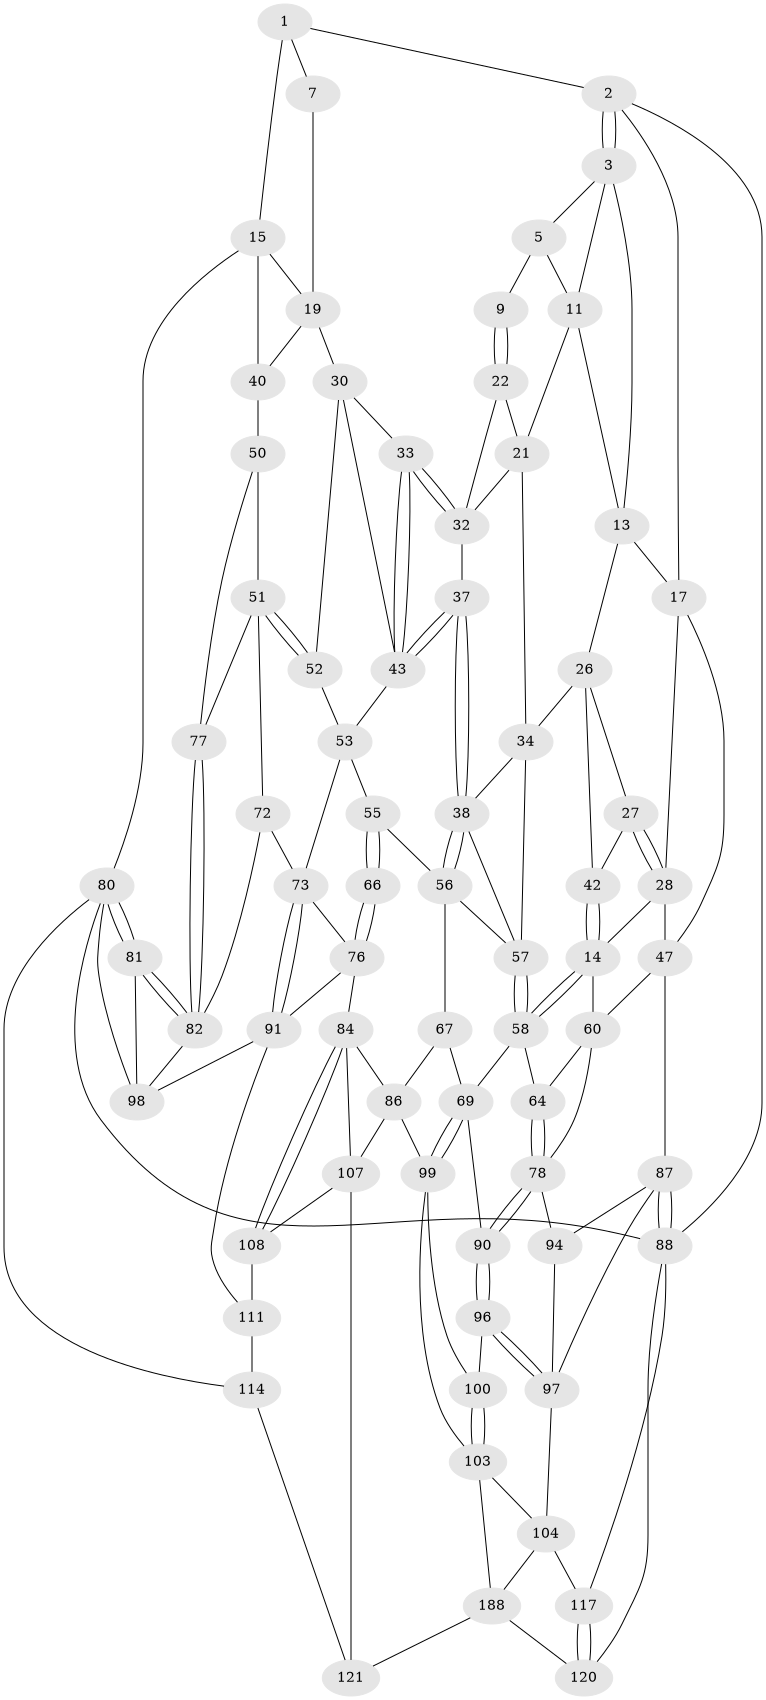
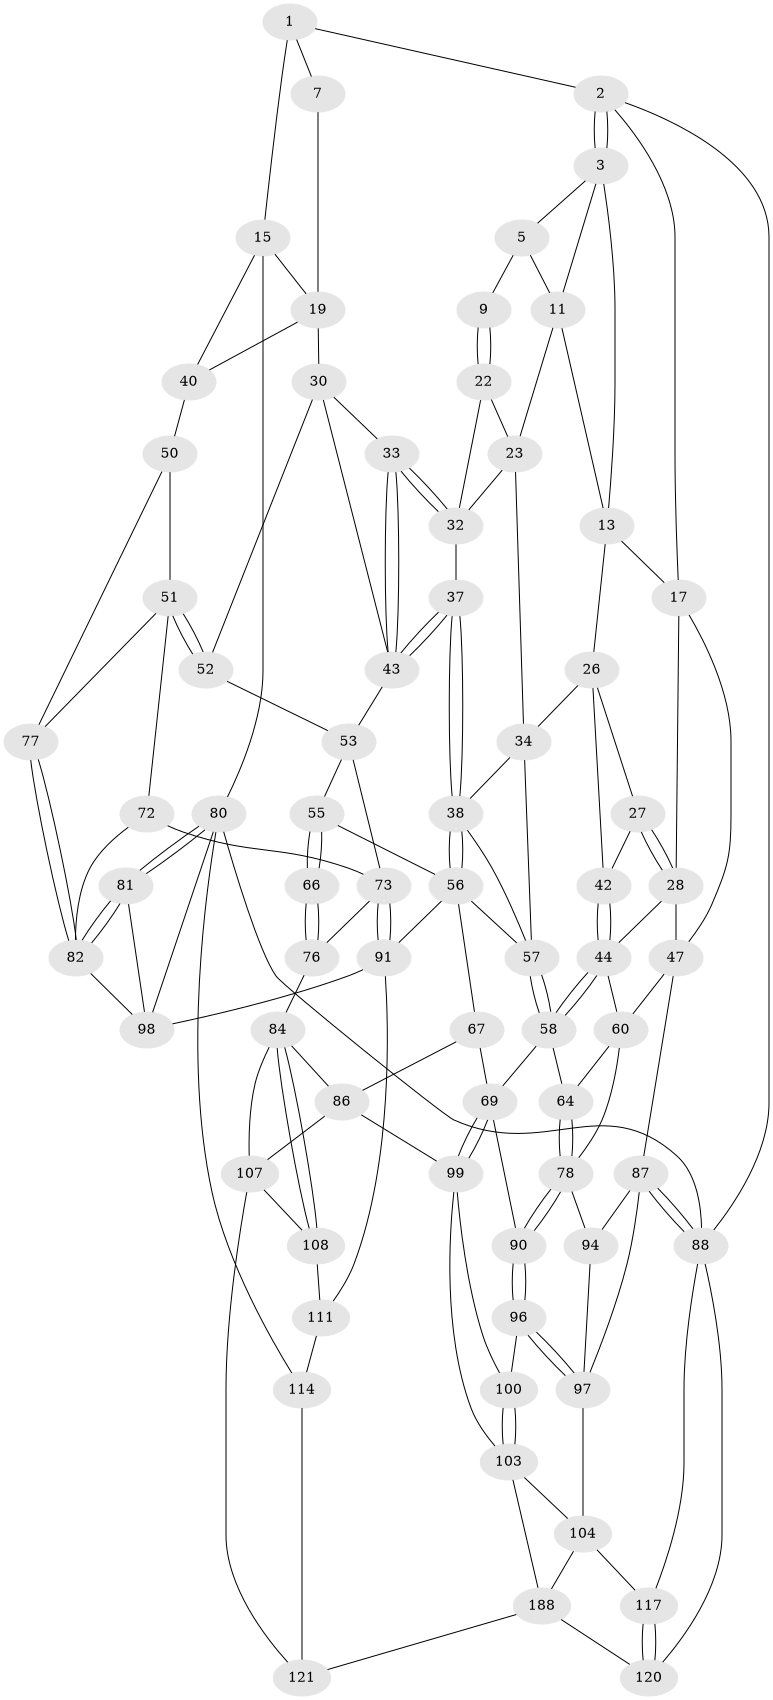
(522, 454) -> (515, 454)
(593, 958) -> (604, 958)
(315, 994) -> (420, 922)
